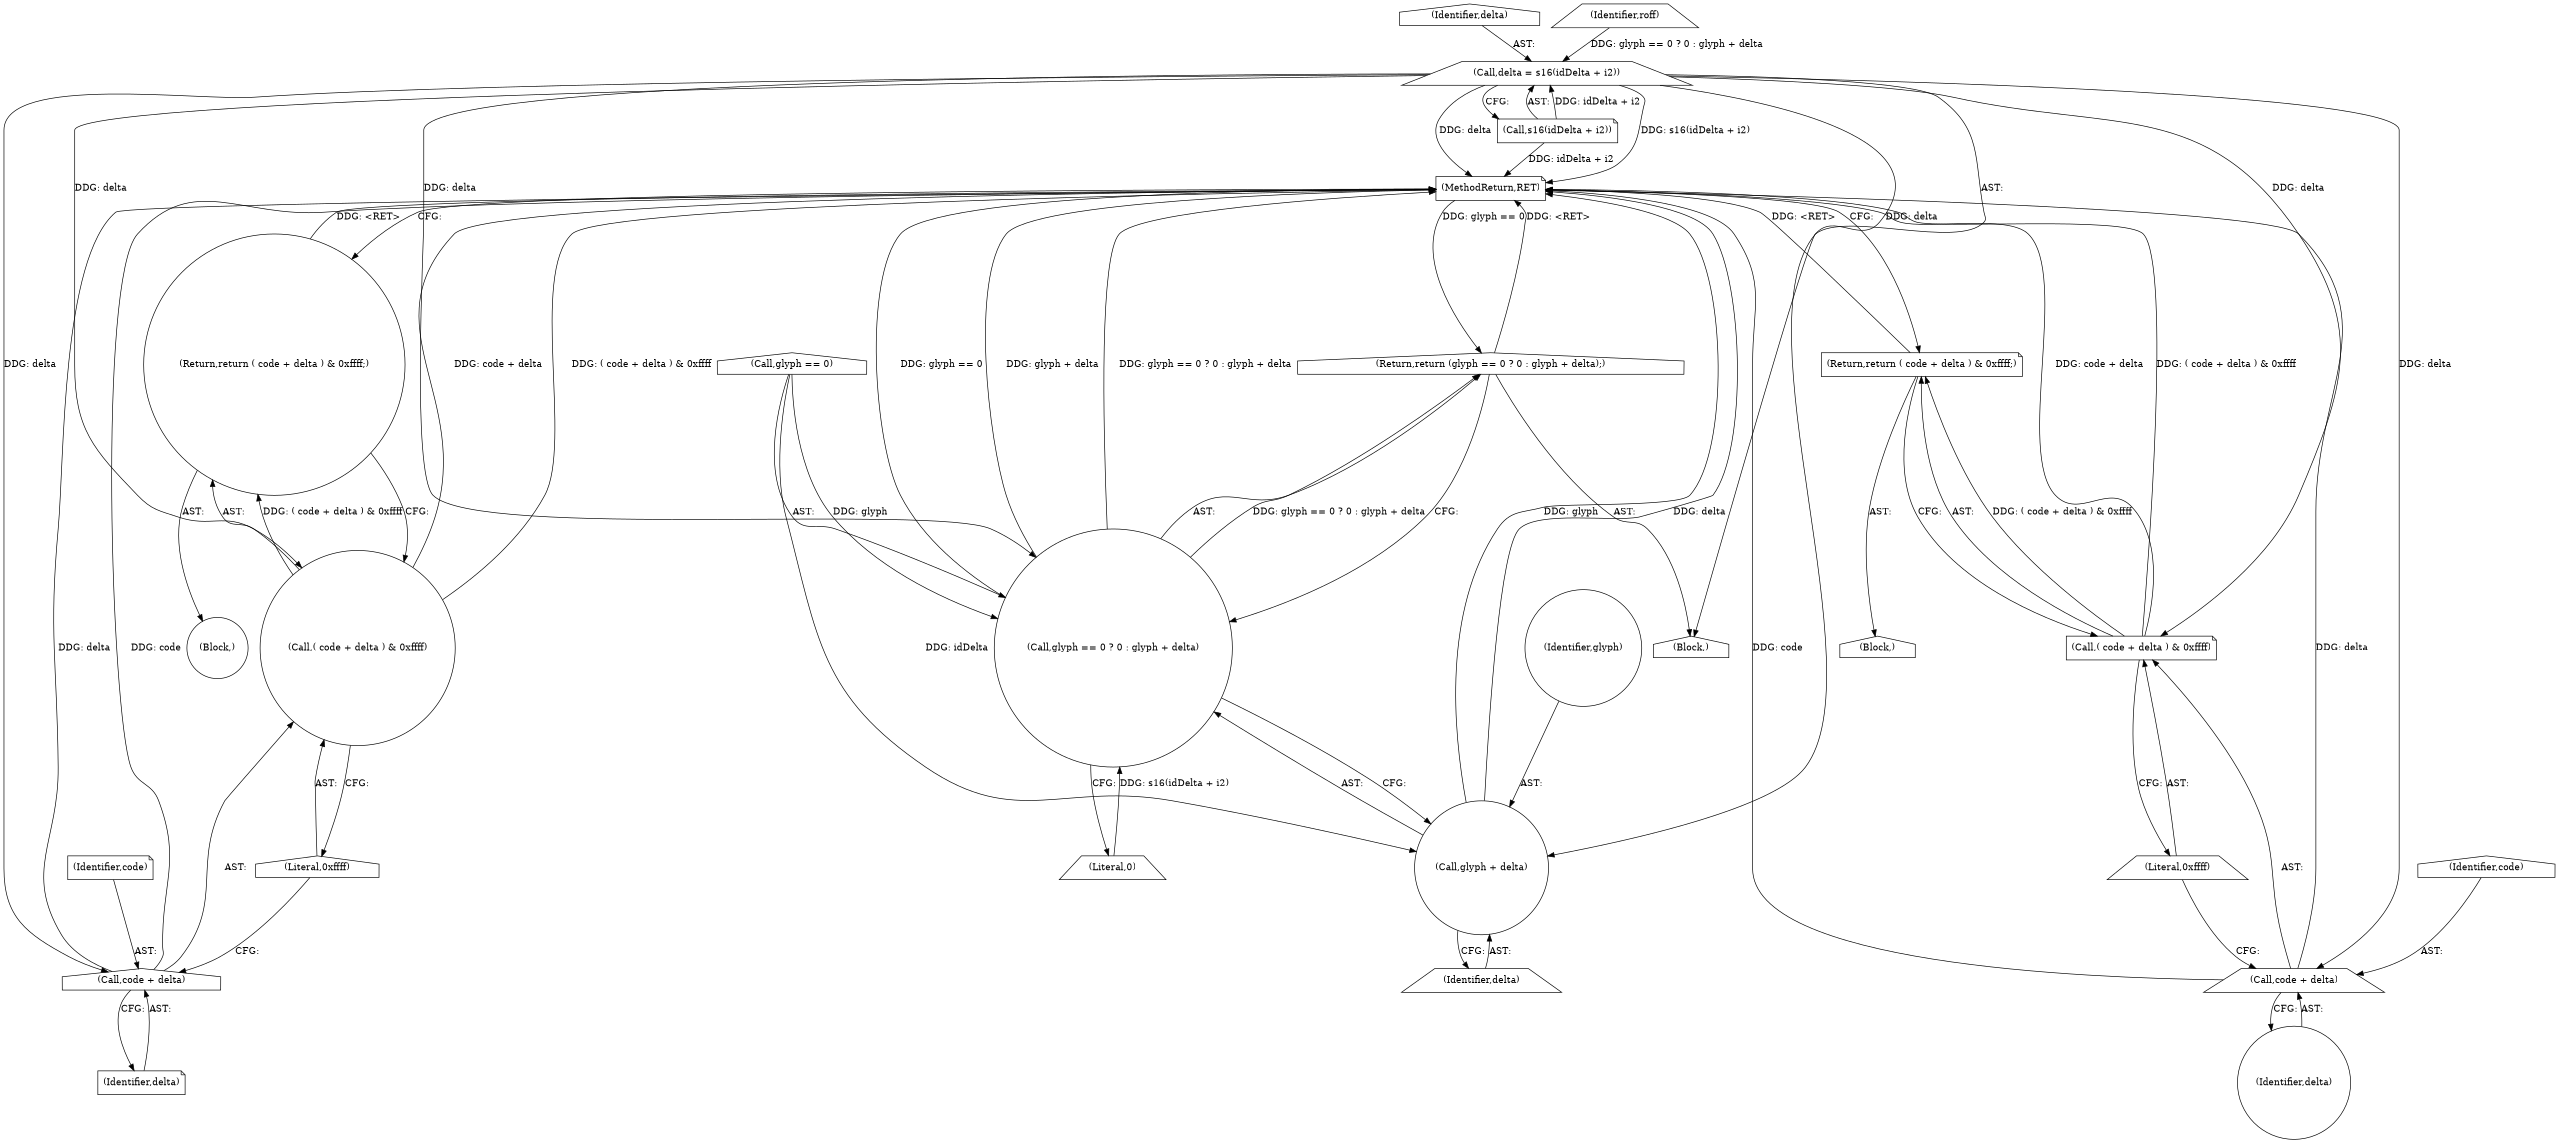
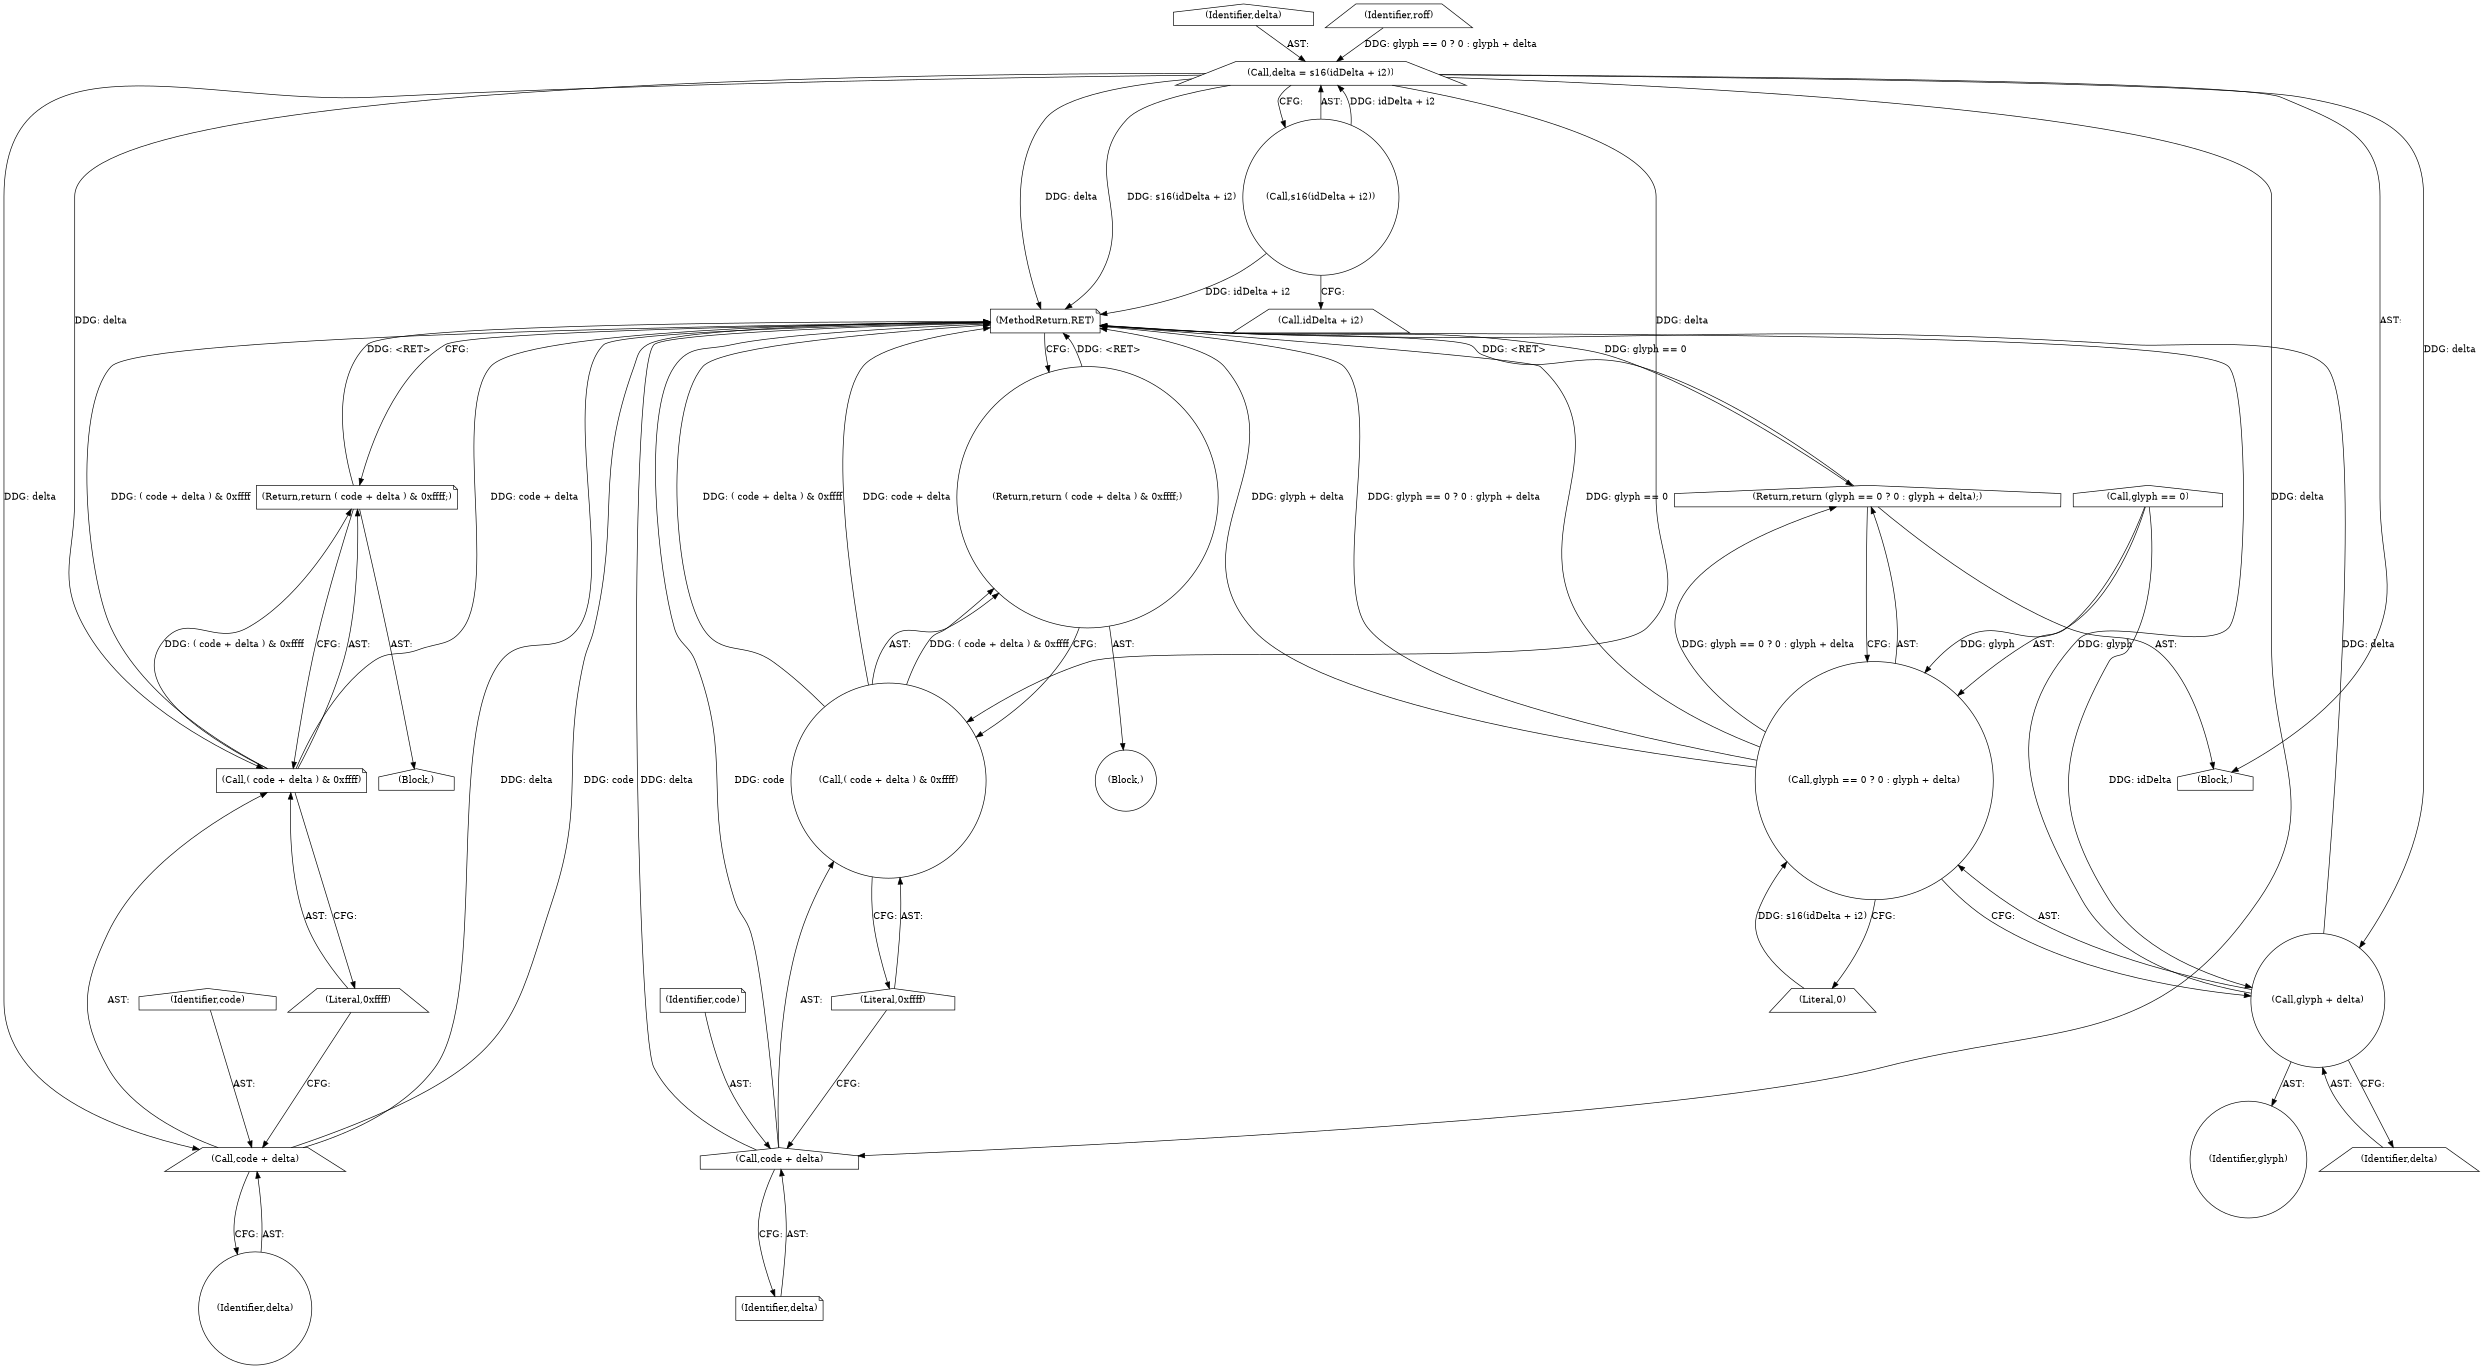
(440, 121) -> none
(1558, 131) -> (1321, 197)
none -> (1321, 321)
(1536, 751) -> (2283, 1081)
